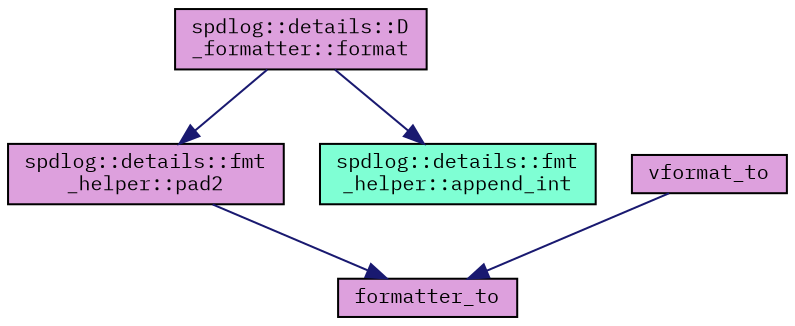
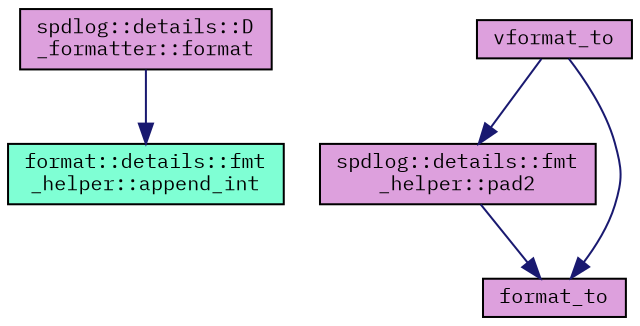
(231, 100) -> (516, 93)
(458, 174) -> (146, 174)
(428, 298) -> (554, 298)
